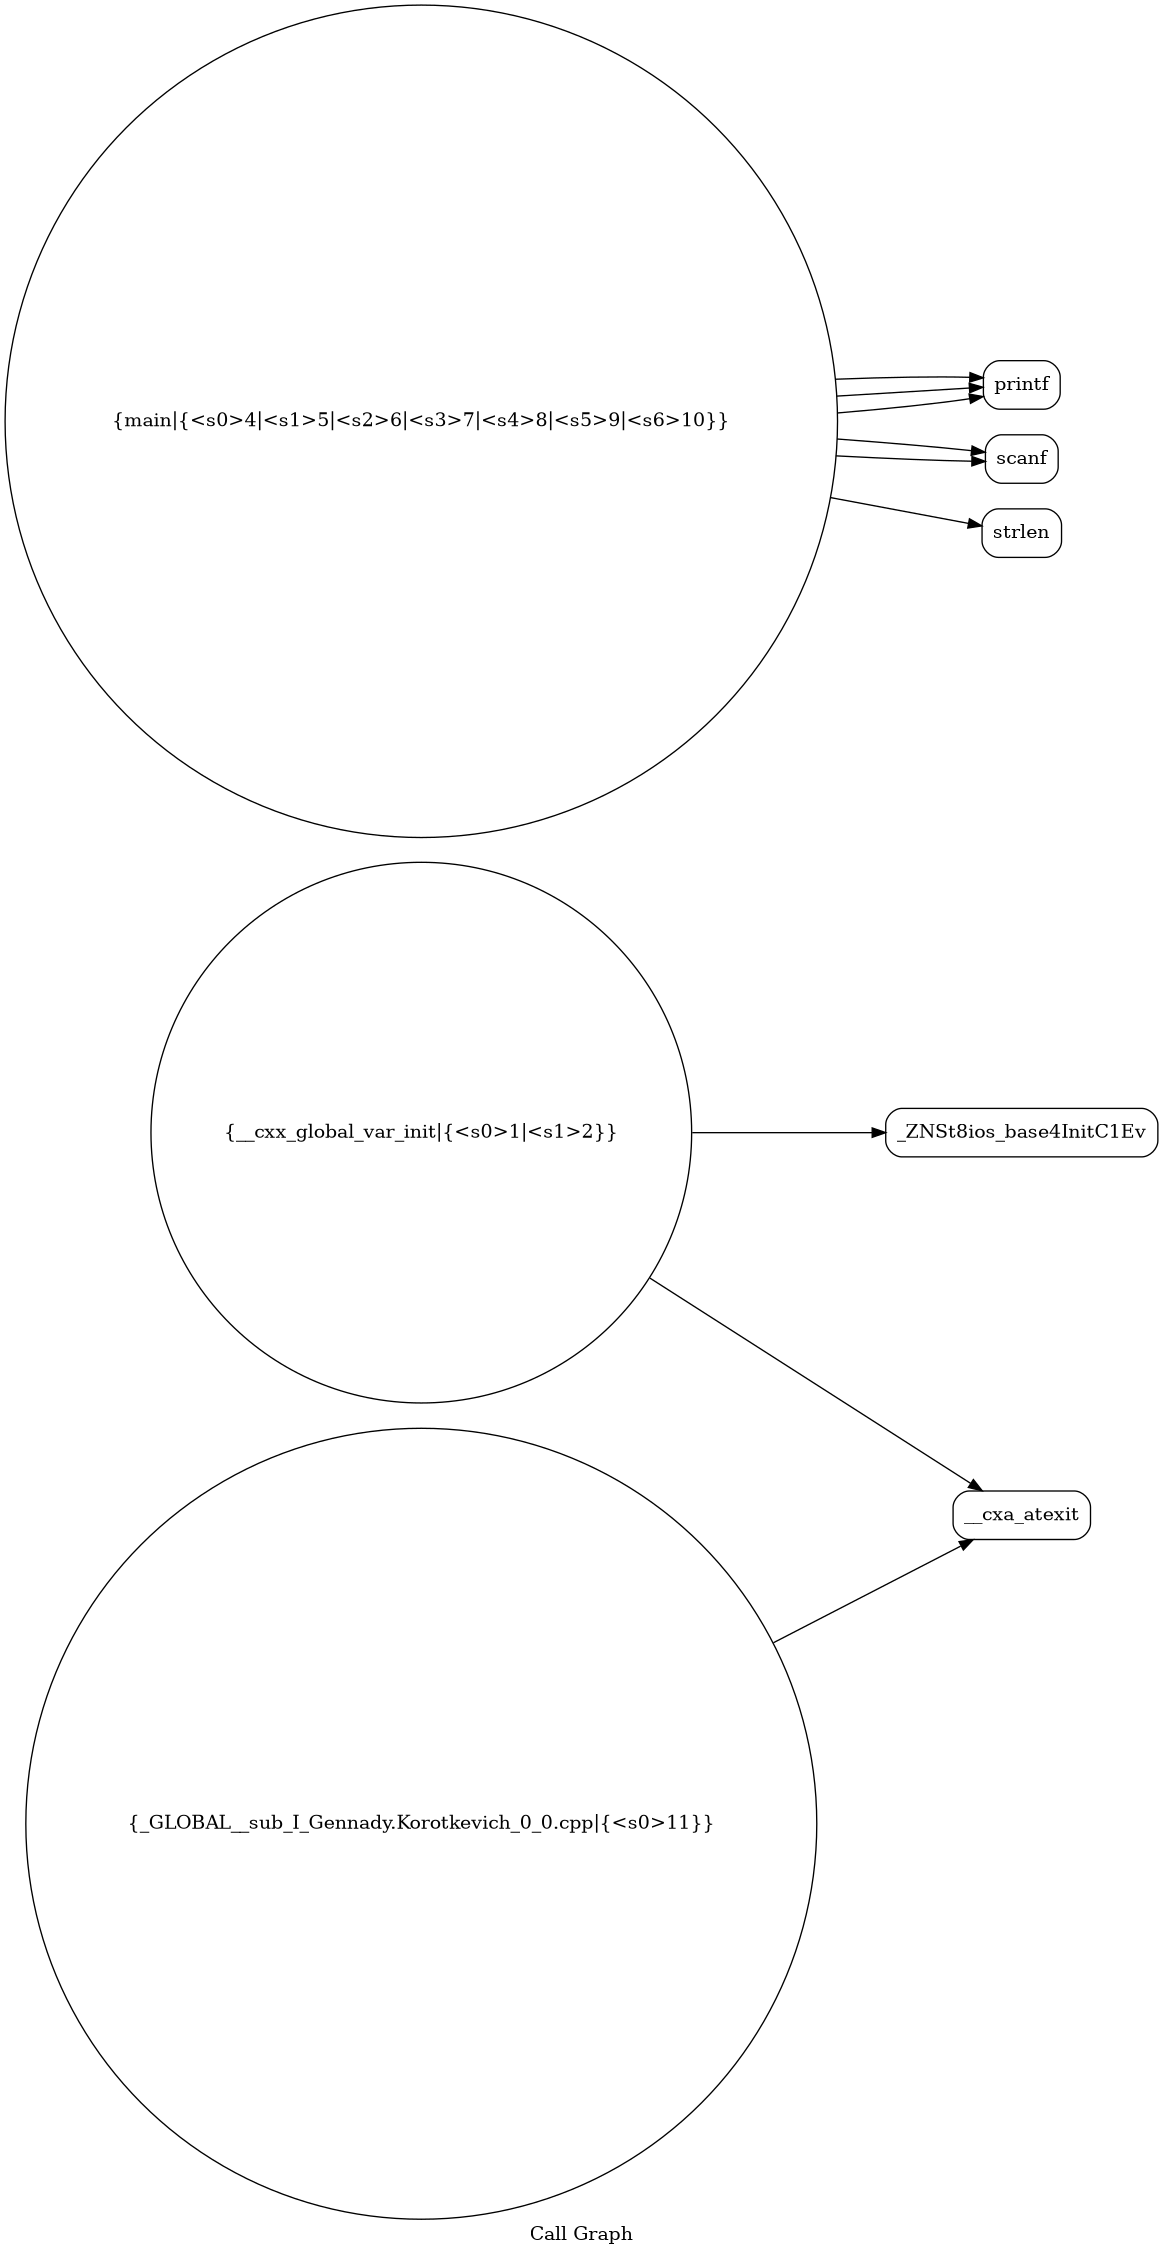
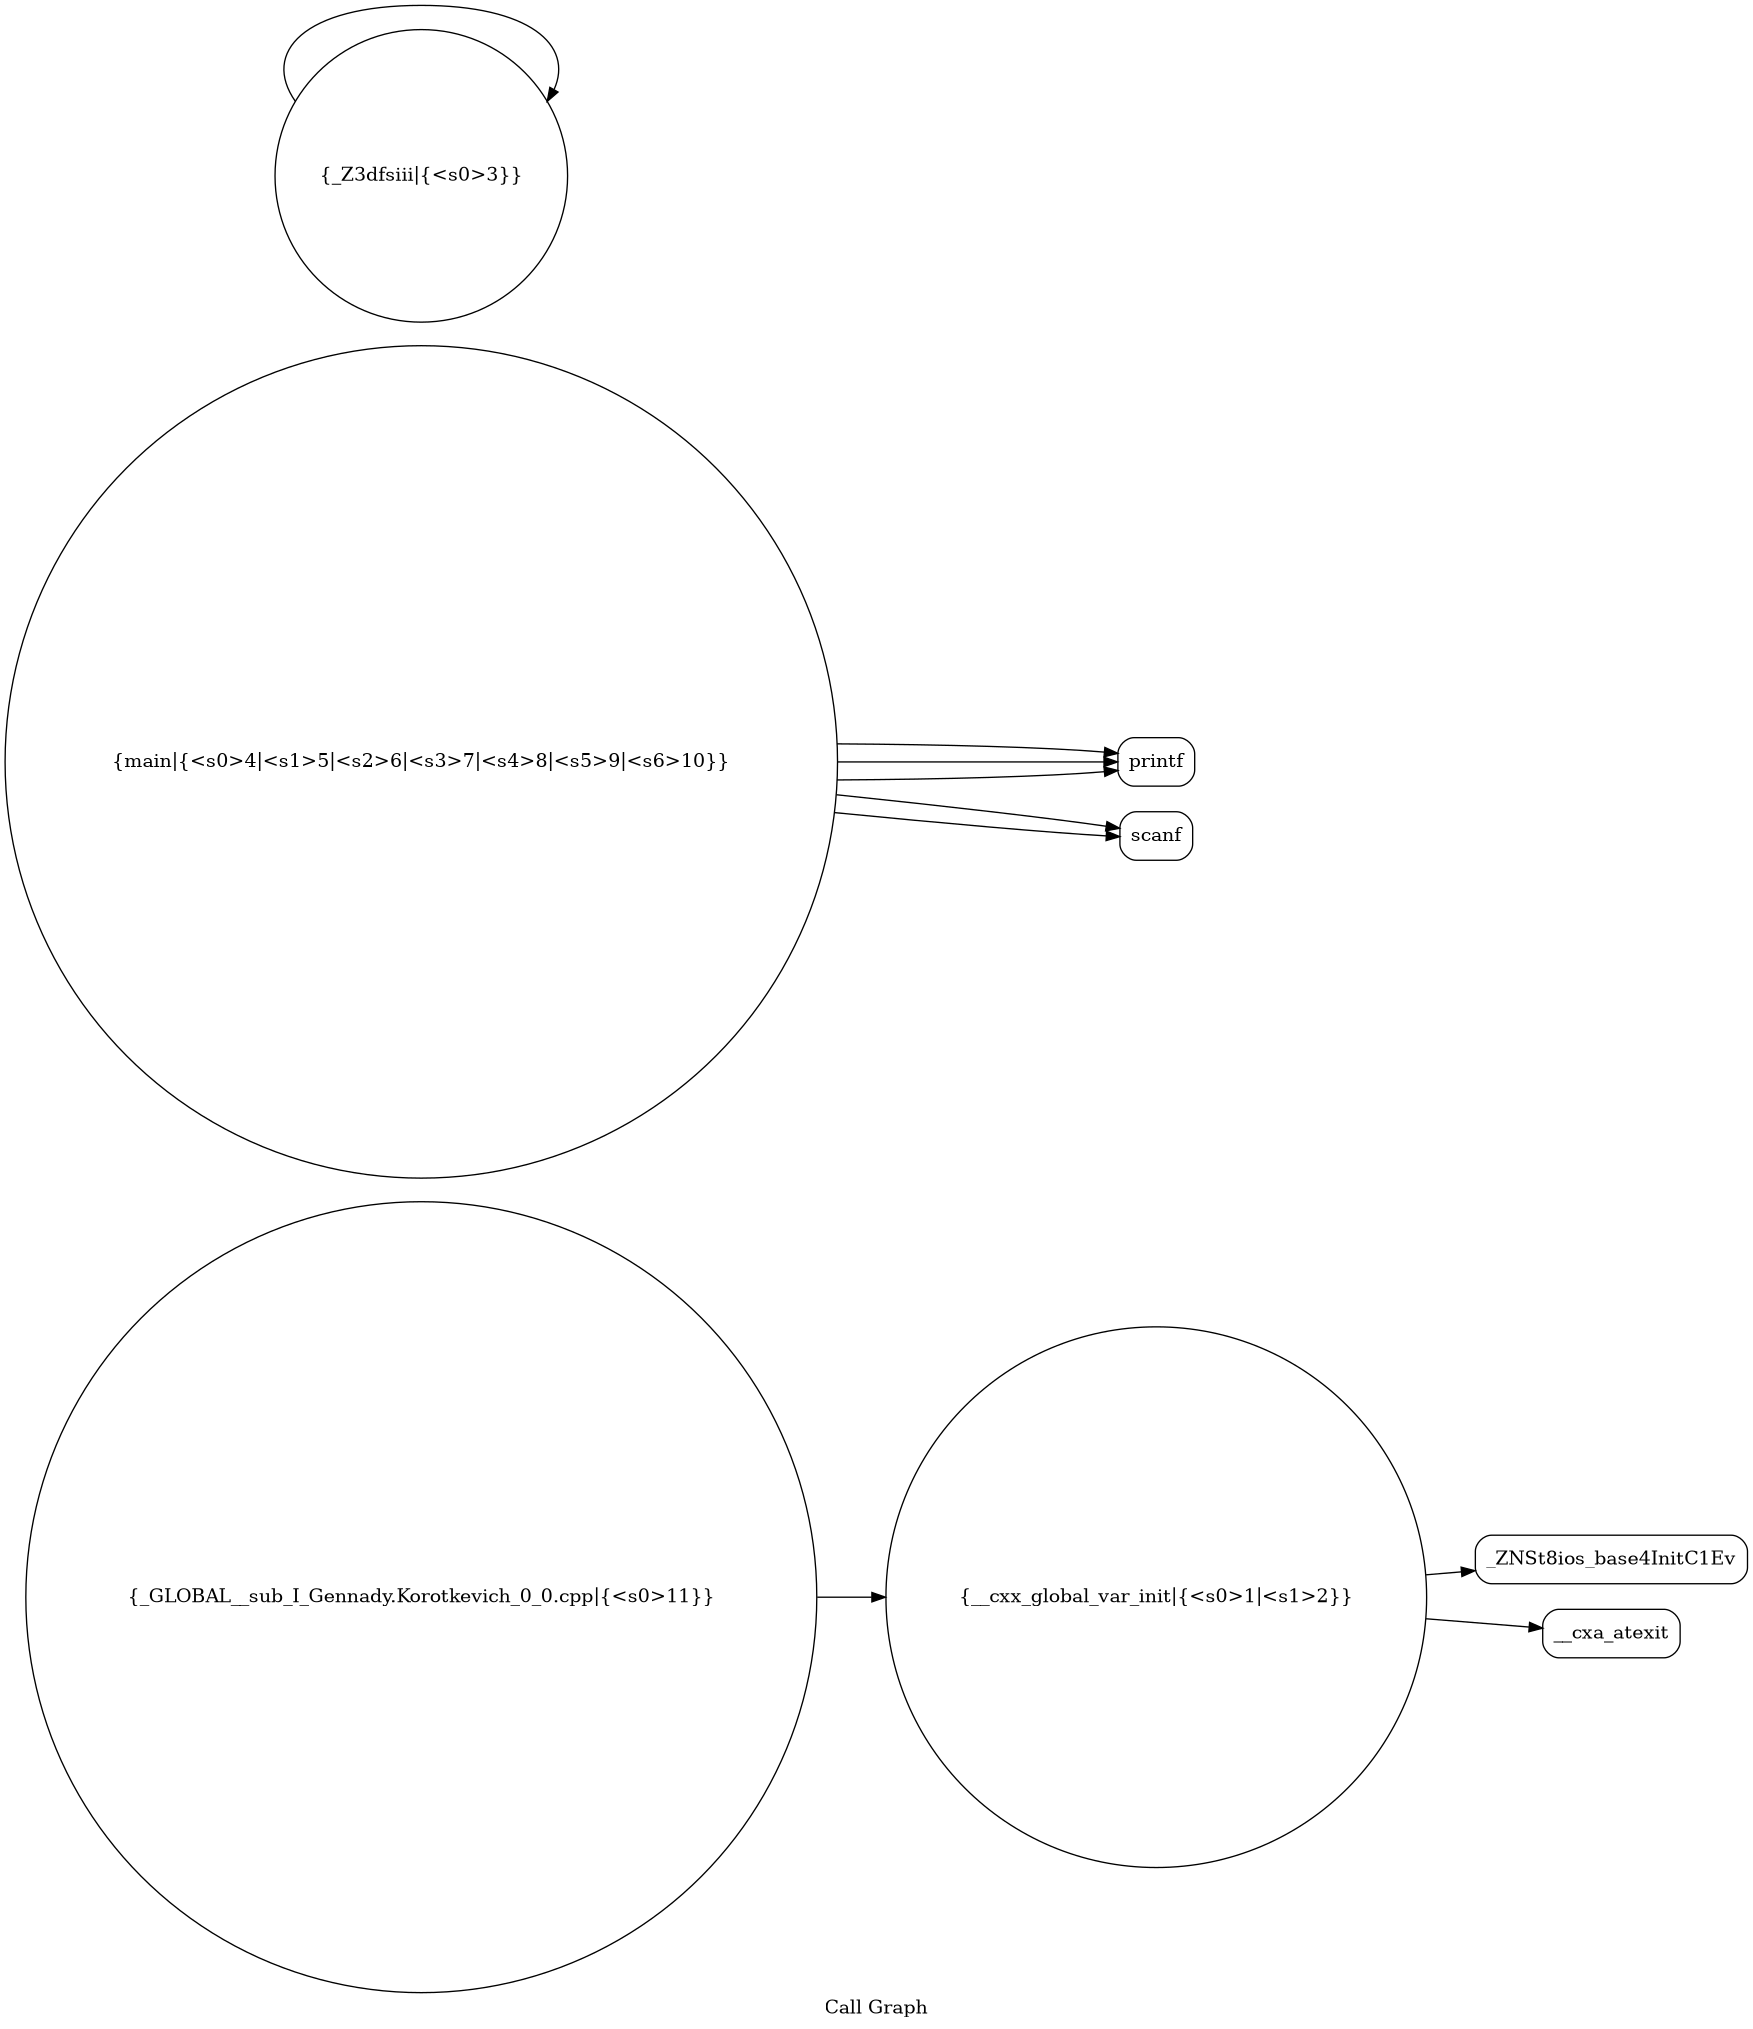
none -> (421, 176)
(1022, 533) -> none
(867, 1594) -> (844, 1597)
